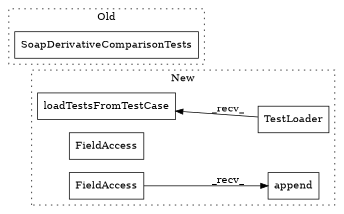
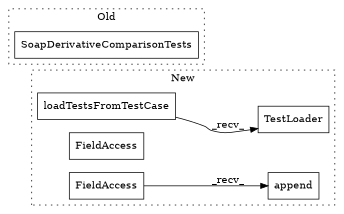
(221, 114) -> (212, 131)
